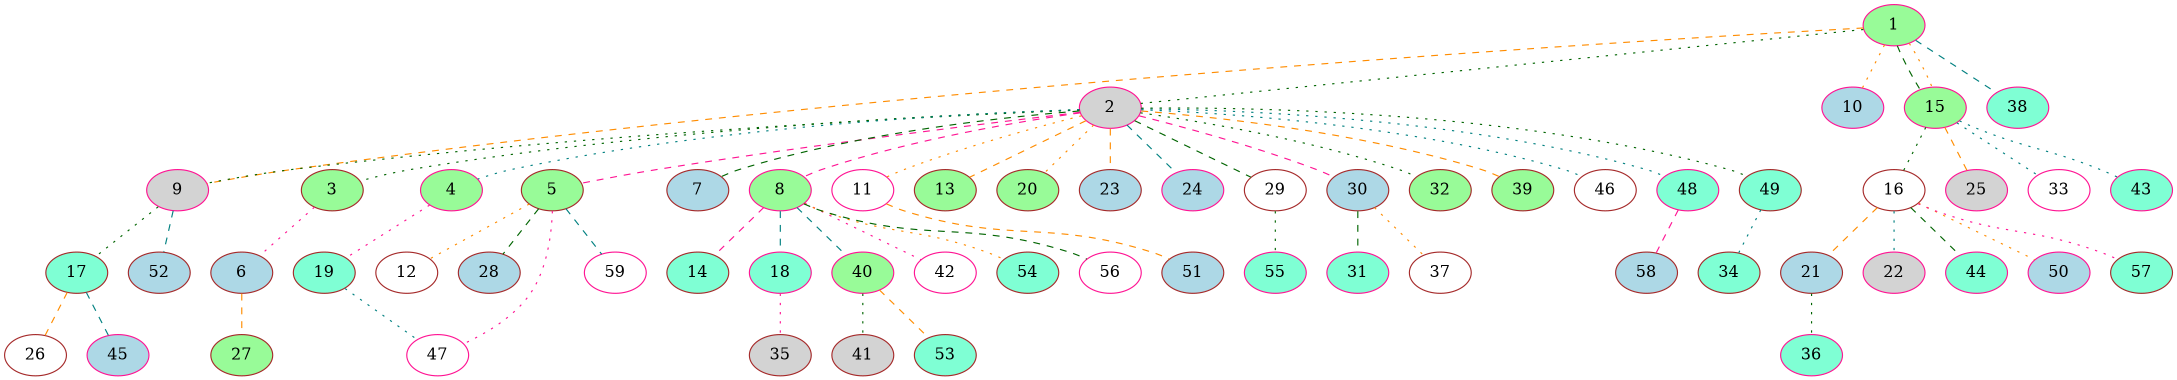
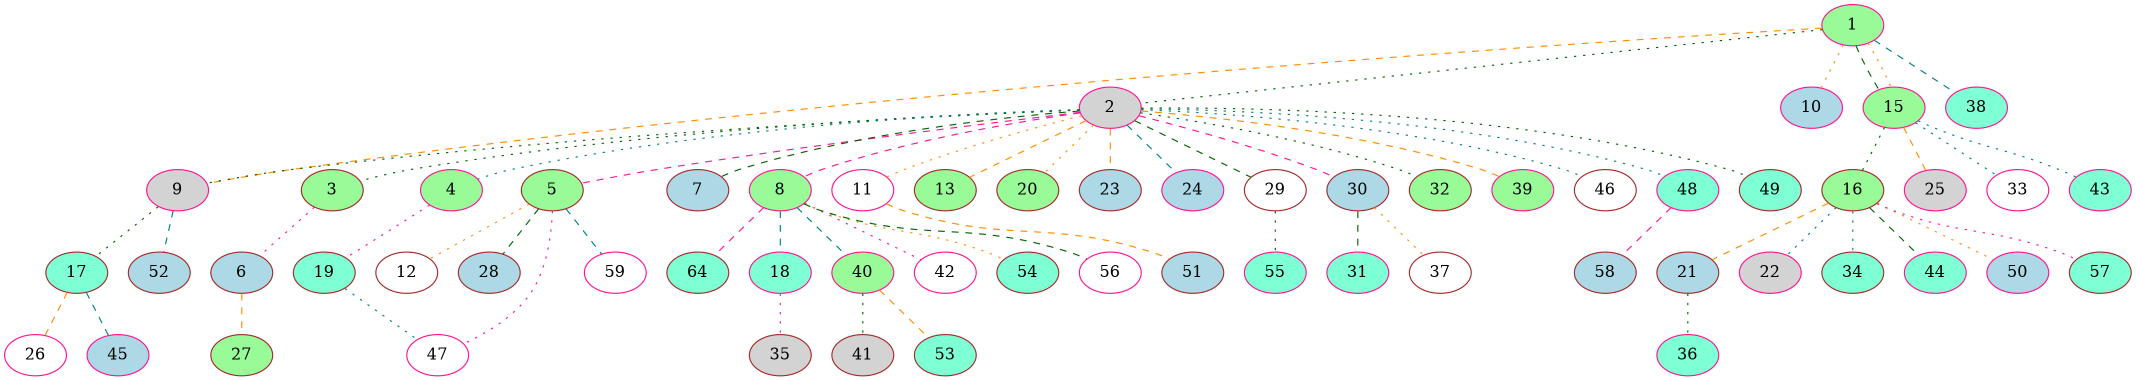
(1523, 190) -> (1523, 190)
(1894, 190) -> (1853, 190)
(1750, 231) -> (1853, 232)
(698, 273) -> (698, 273)
(36, 355) -> (36, 355)
